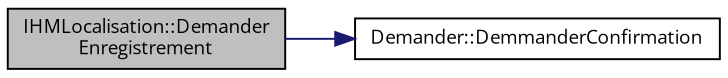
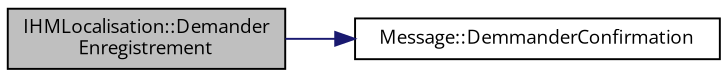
(537, 39) -> (537, 39)
